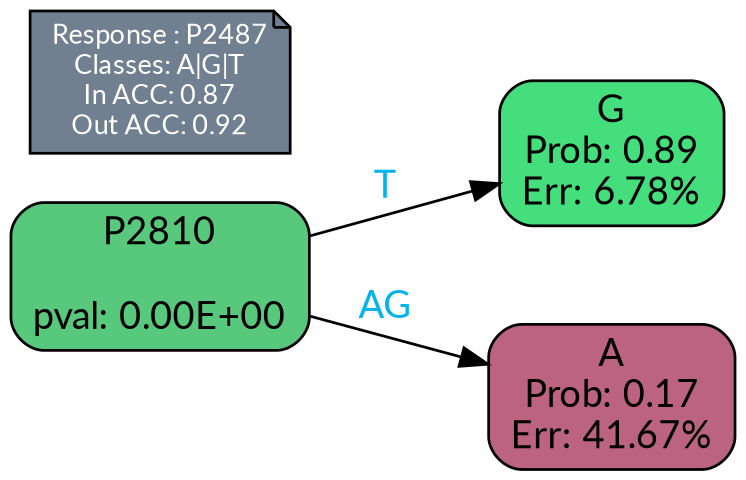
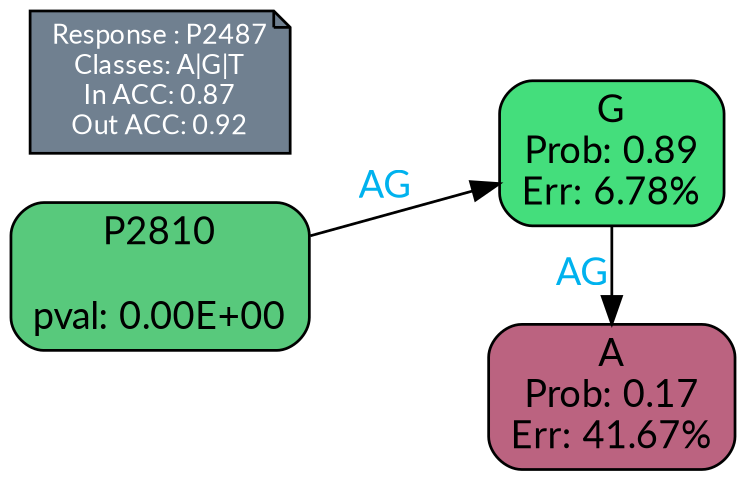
(386, 188) -> (386, 188)
(385, 337) -> (612, 261)
